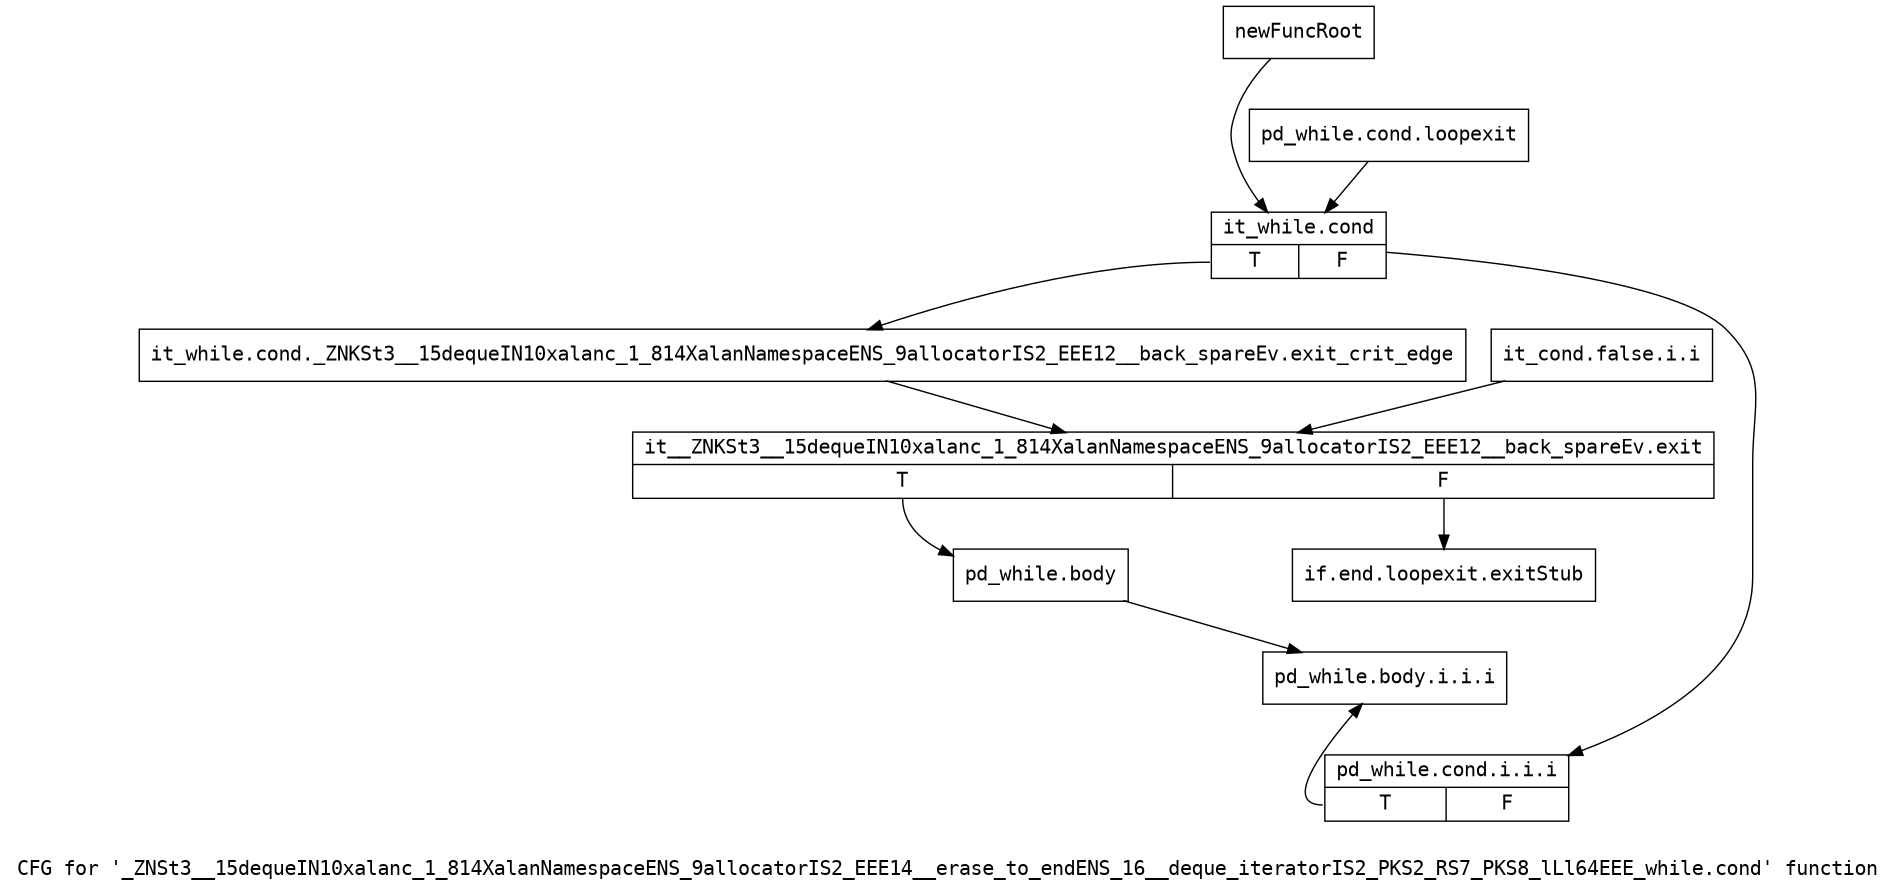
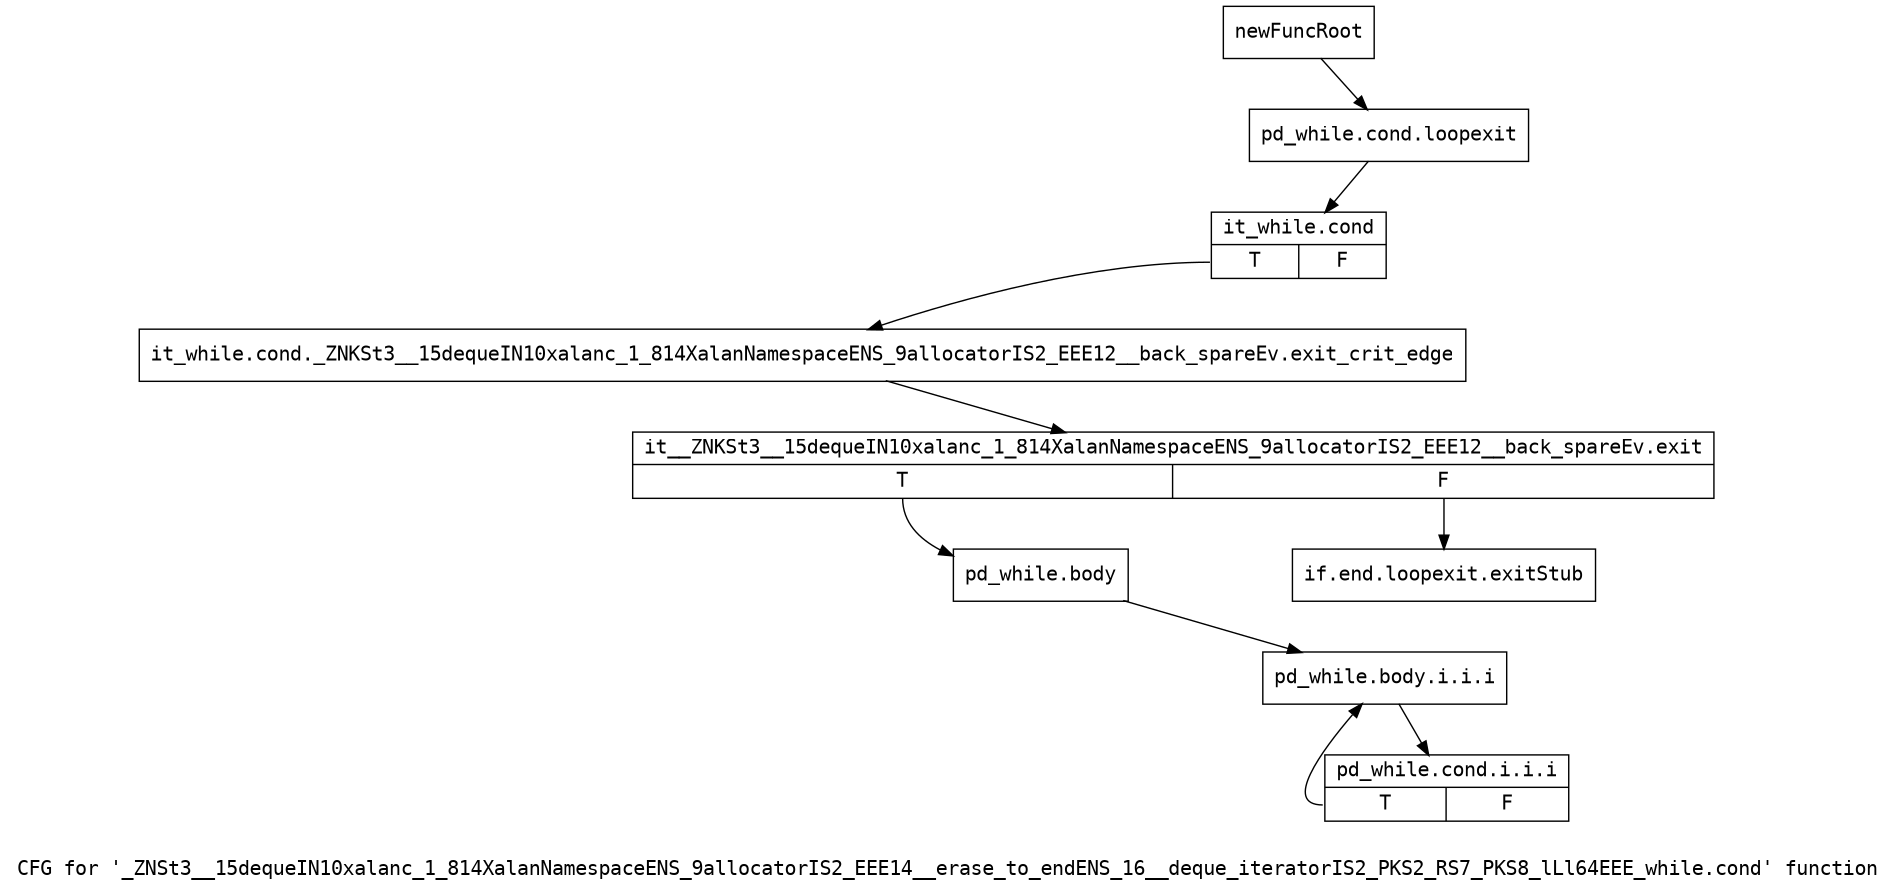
(1232, 127) -> (1339, 79)
(1602, 355) -> none
(1756, 402) -> (1410, 723)
